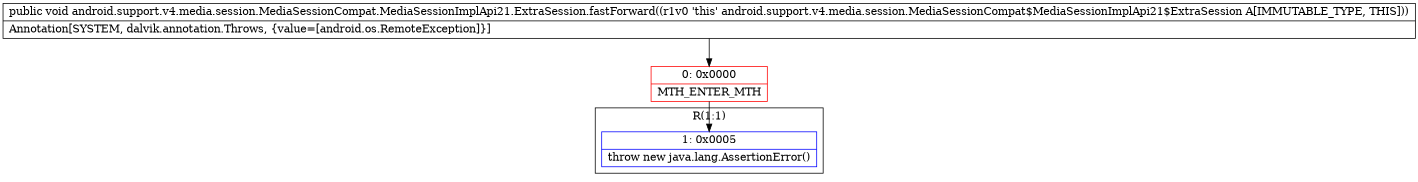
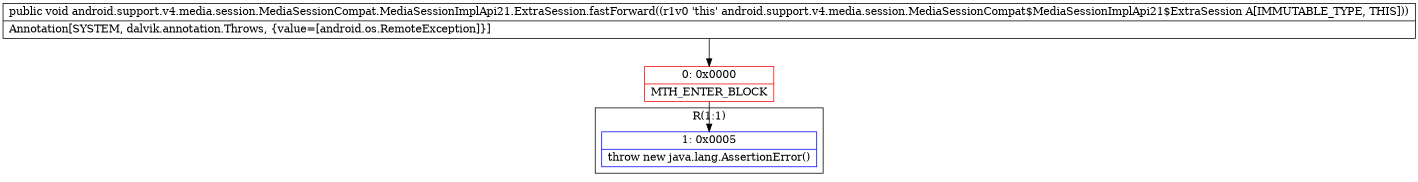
(709, 92) -> (709, 92)
